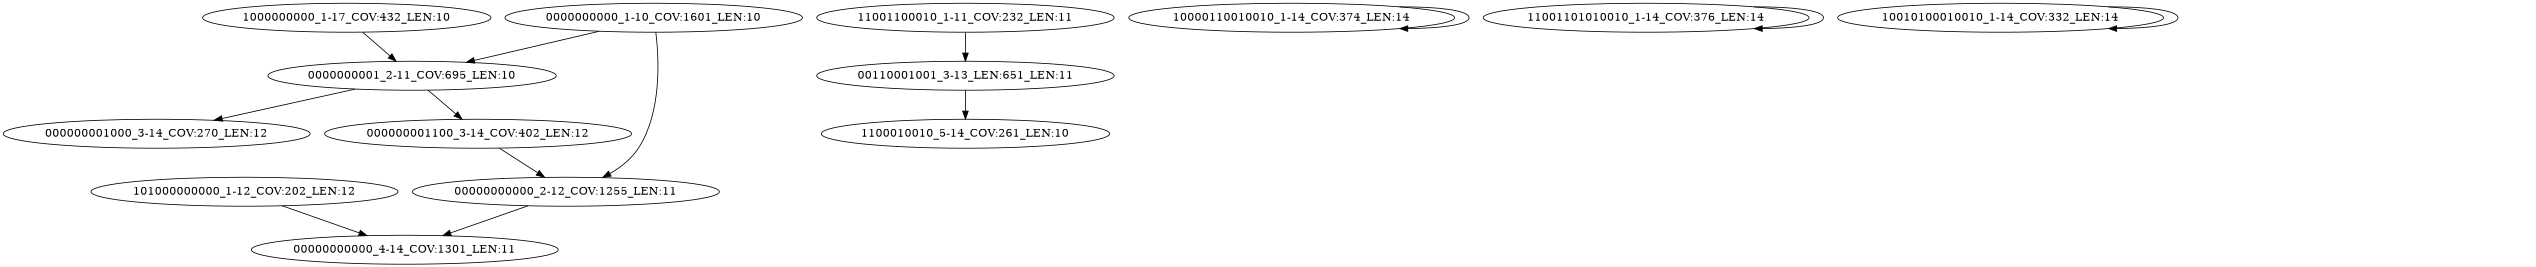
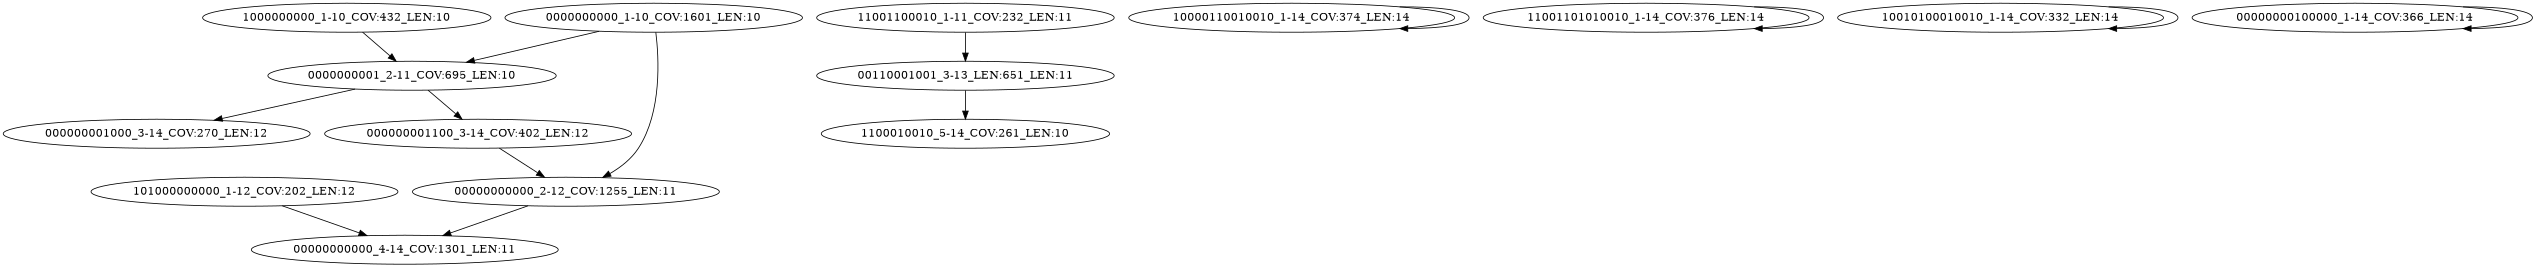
(347, 18) -> (347, 18)
none -> (2355, 18)
